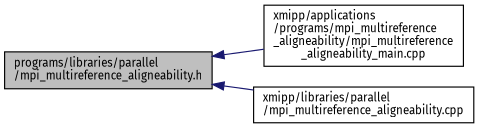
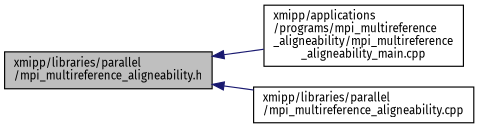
(108, 70) -> (108, 70)
